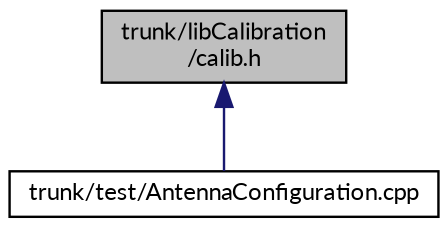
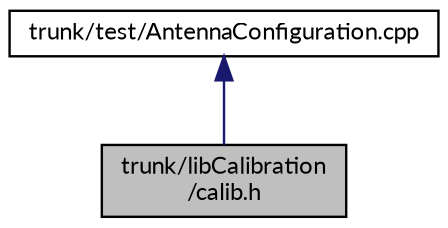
(224, 139) -> (224, 113)
